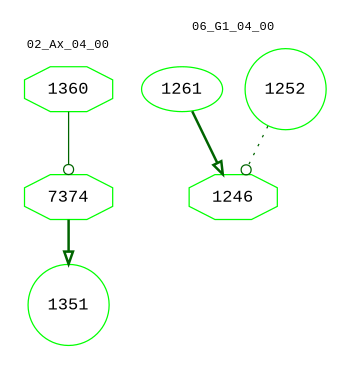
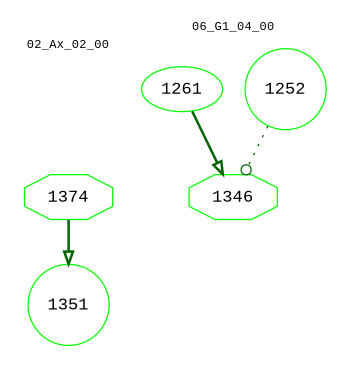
(69, 45) -> (69, 45)
(69, 89) -> none
(69, 197) -> (69, 197)
(233, 197) -> (233, 197)
